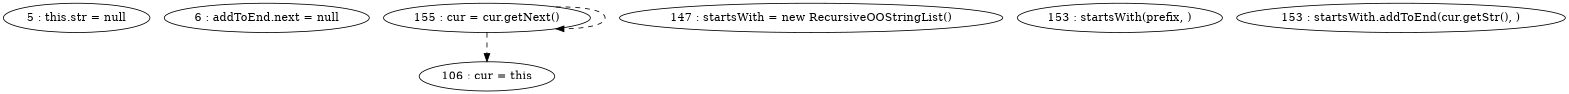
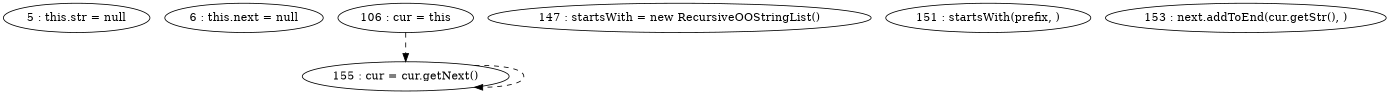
(267, 18) -> (244, 18)
(1120, 18) -> (988, 18)
(1401, 18) -> (1246, 18)
(487, 43) -> (406, 43)
